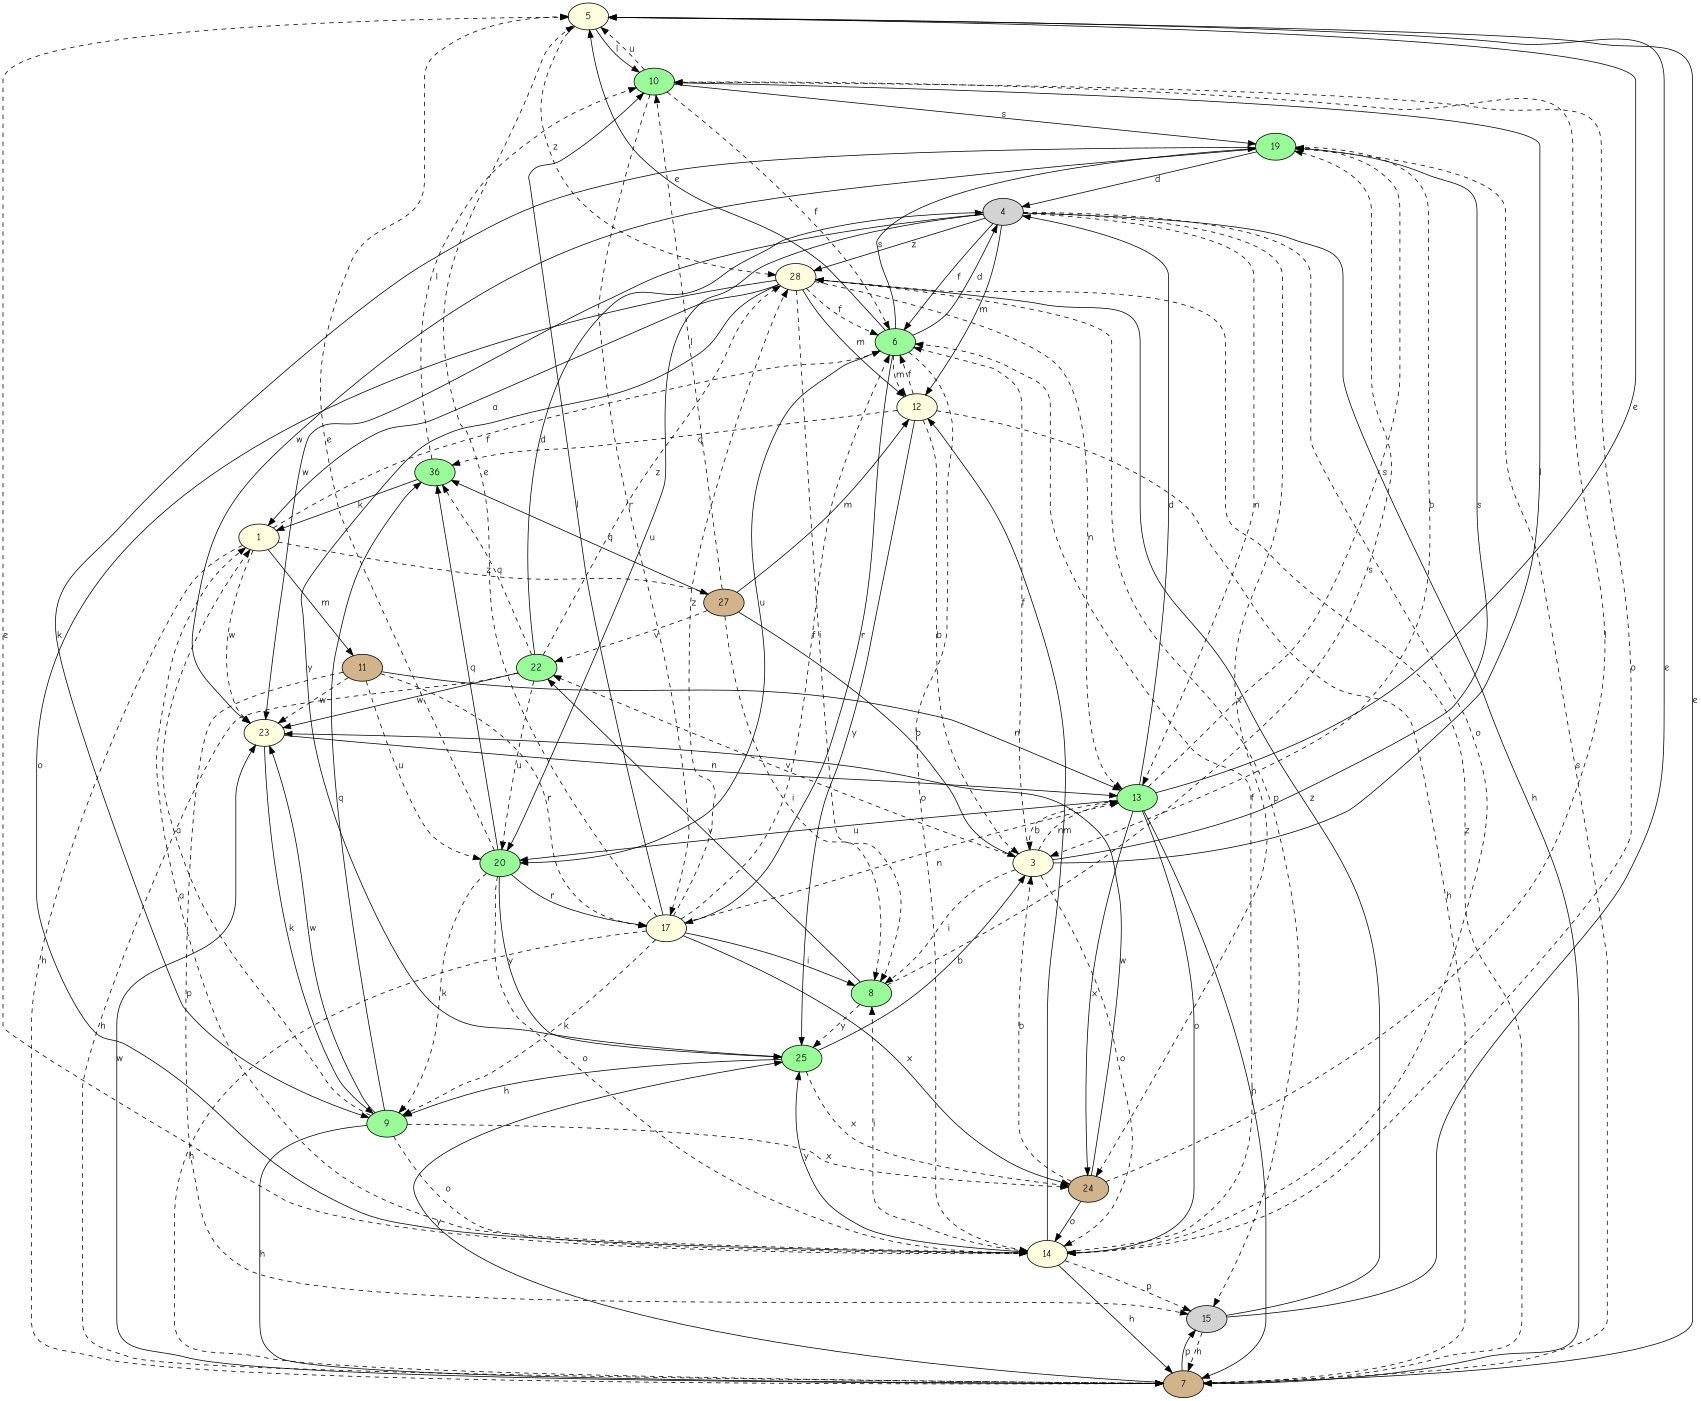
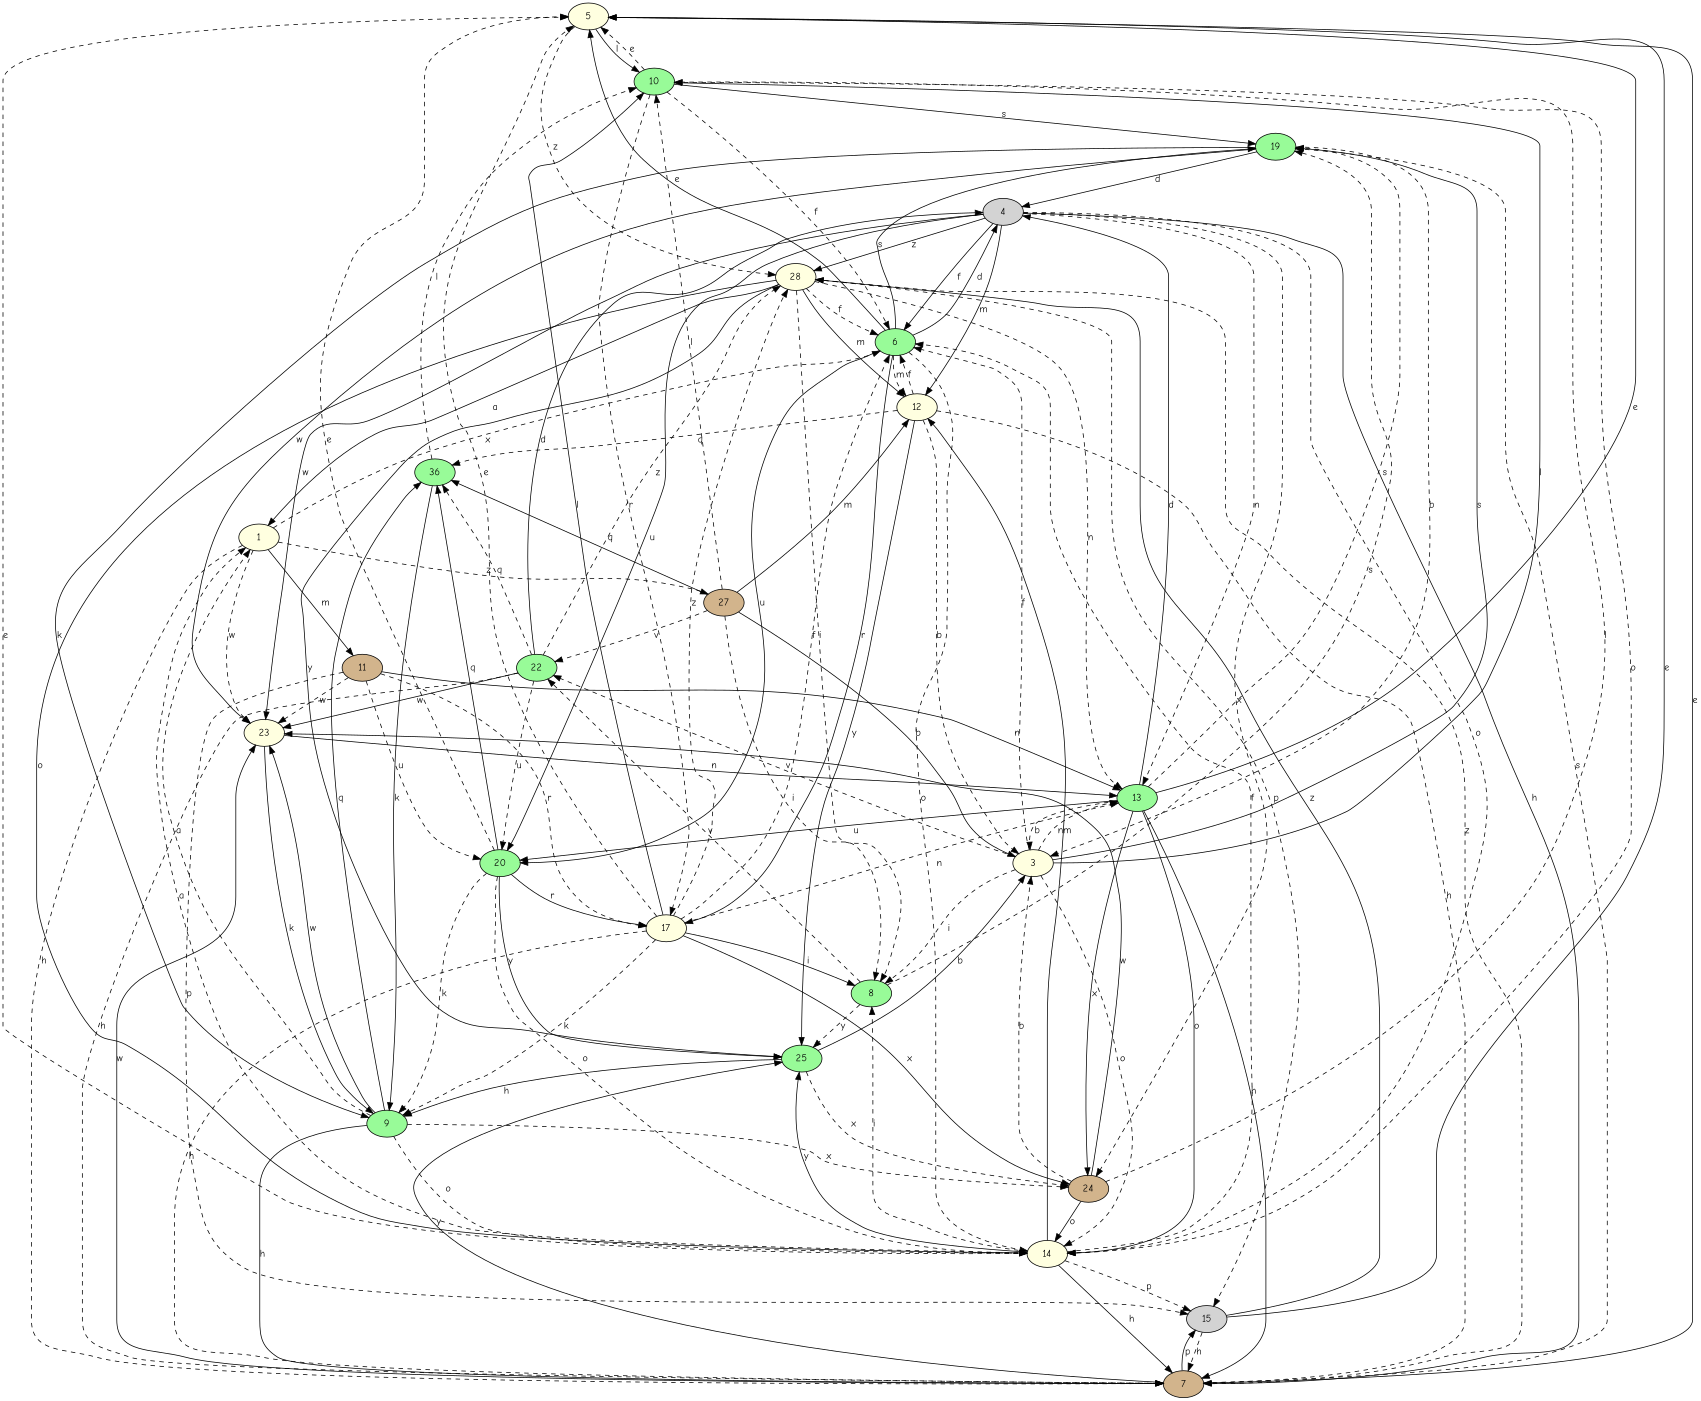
(632, 49) -> (632, 49)
(488, 440) -> (488, 440)
(351, 504) -> (394, 793)
(699, 826) -> (699, 826)
